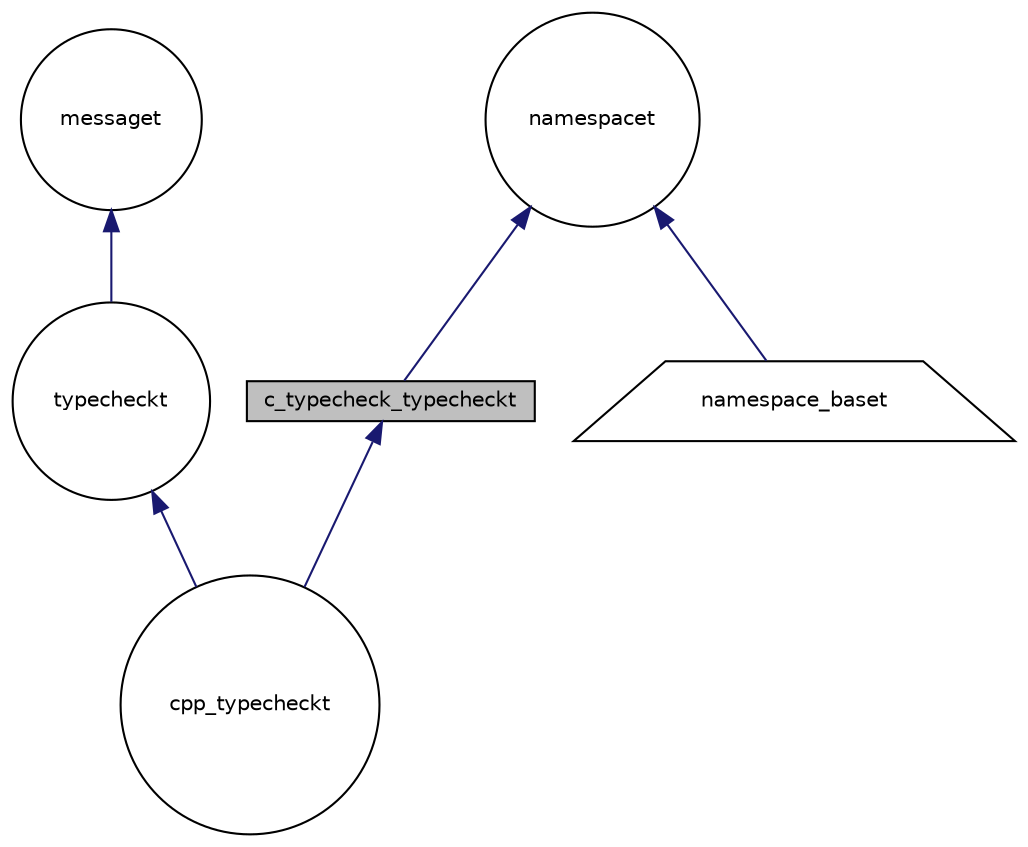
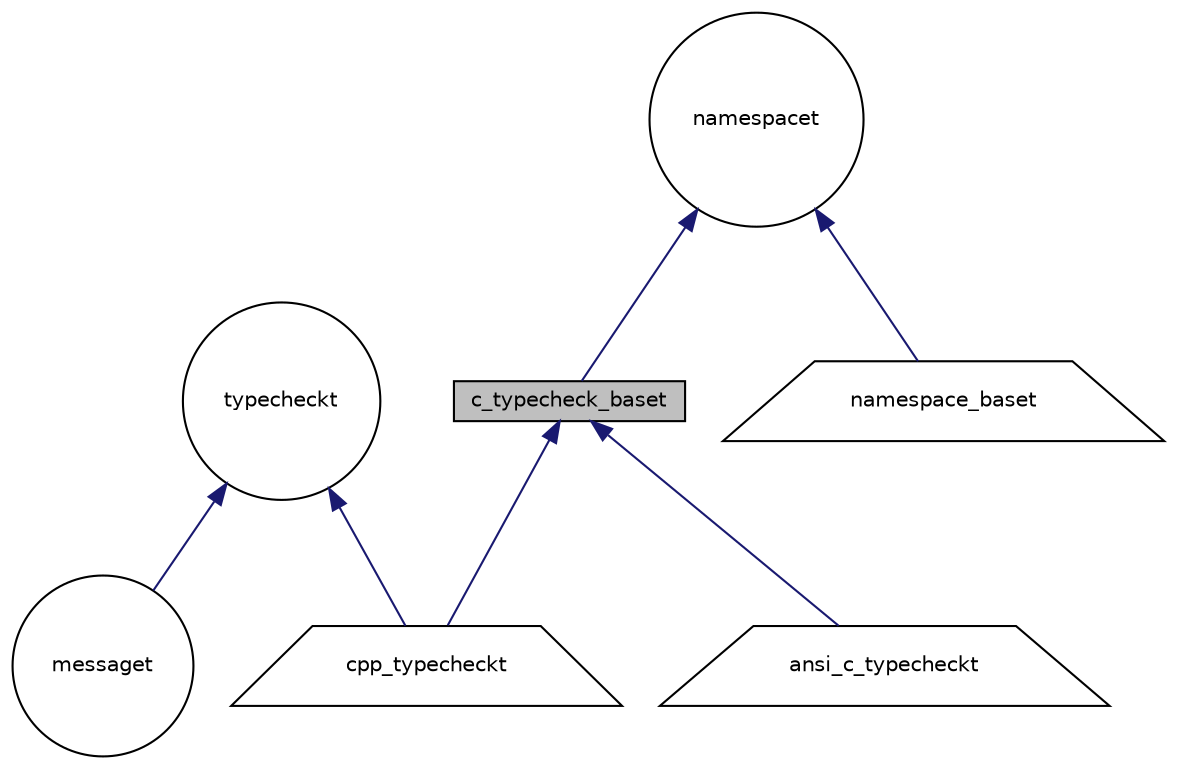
(111, 267) -> (184, 546)
(391, 401) -> (570, 401)
none -> (885, 666)
(250, 705) -> (427, 666)
